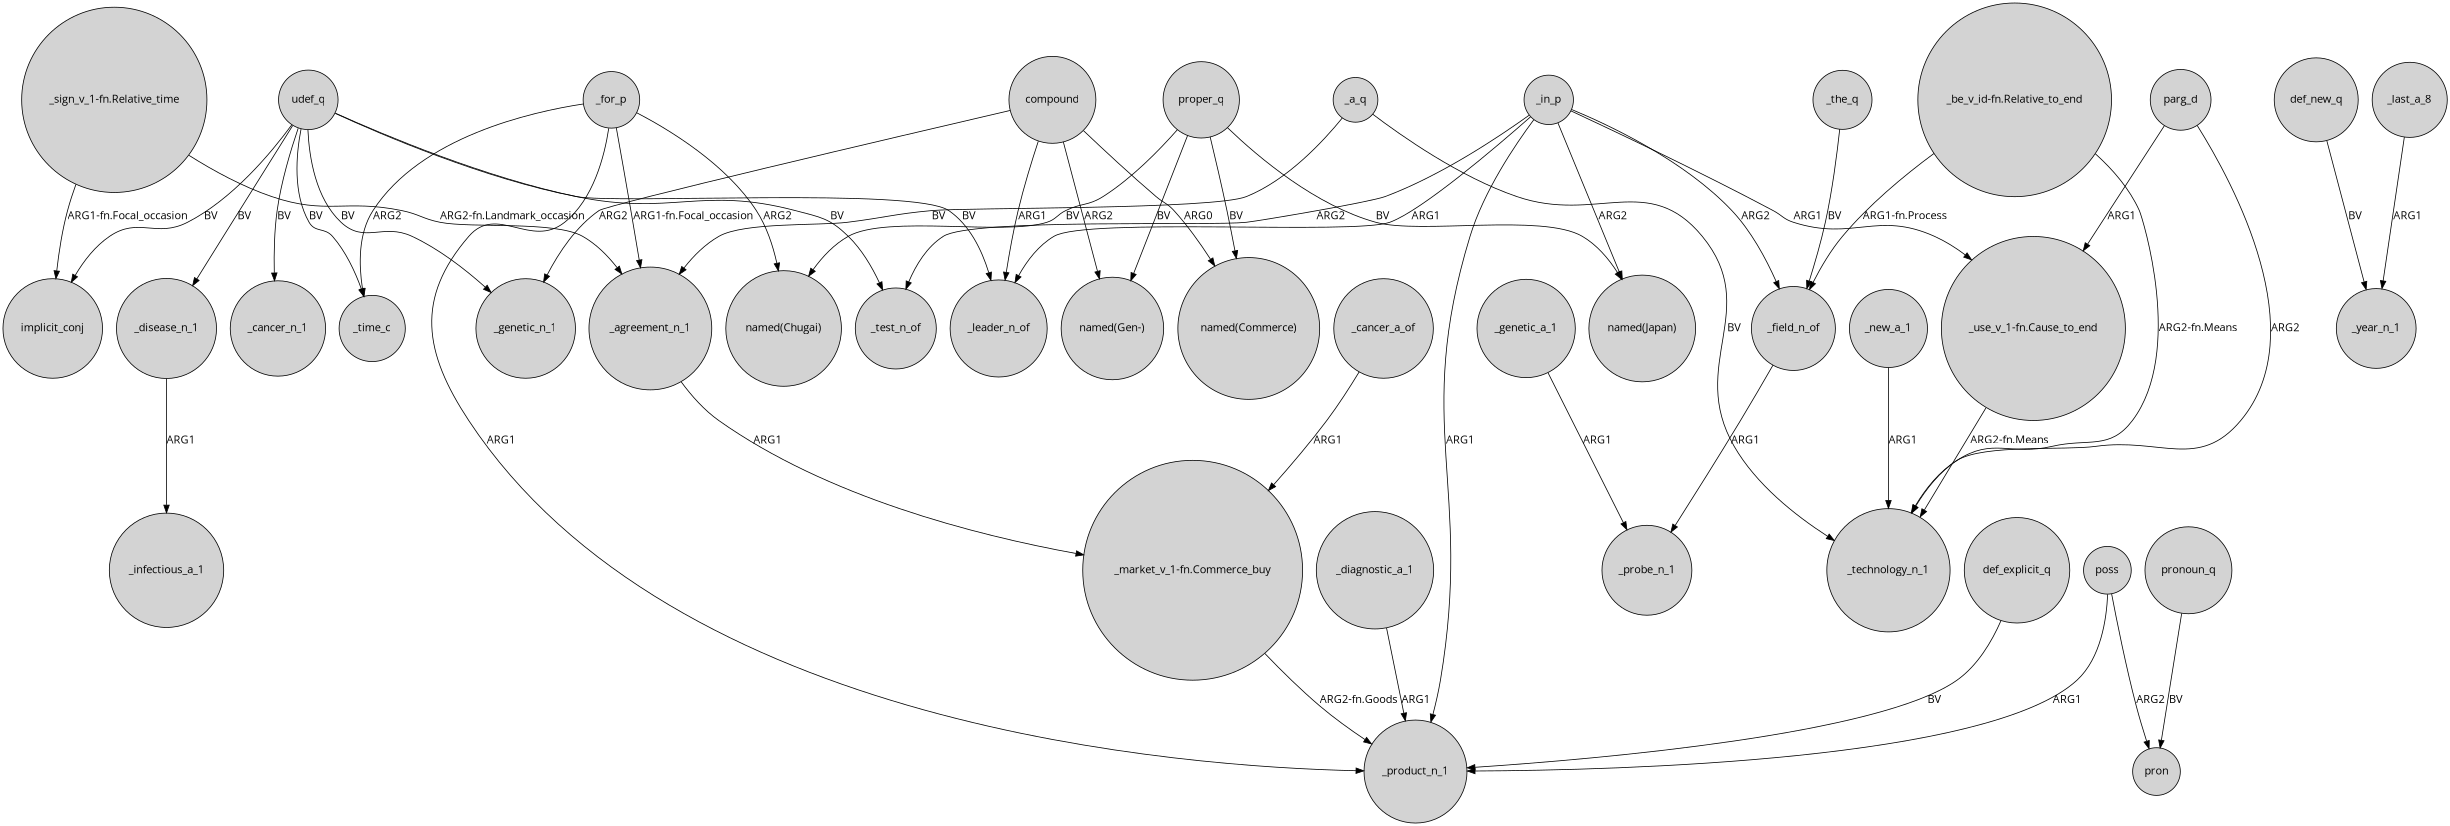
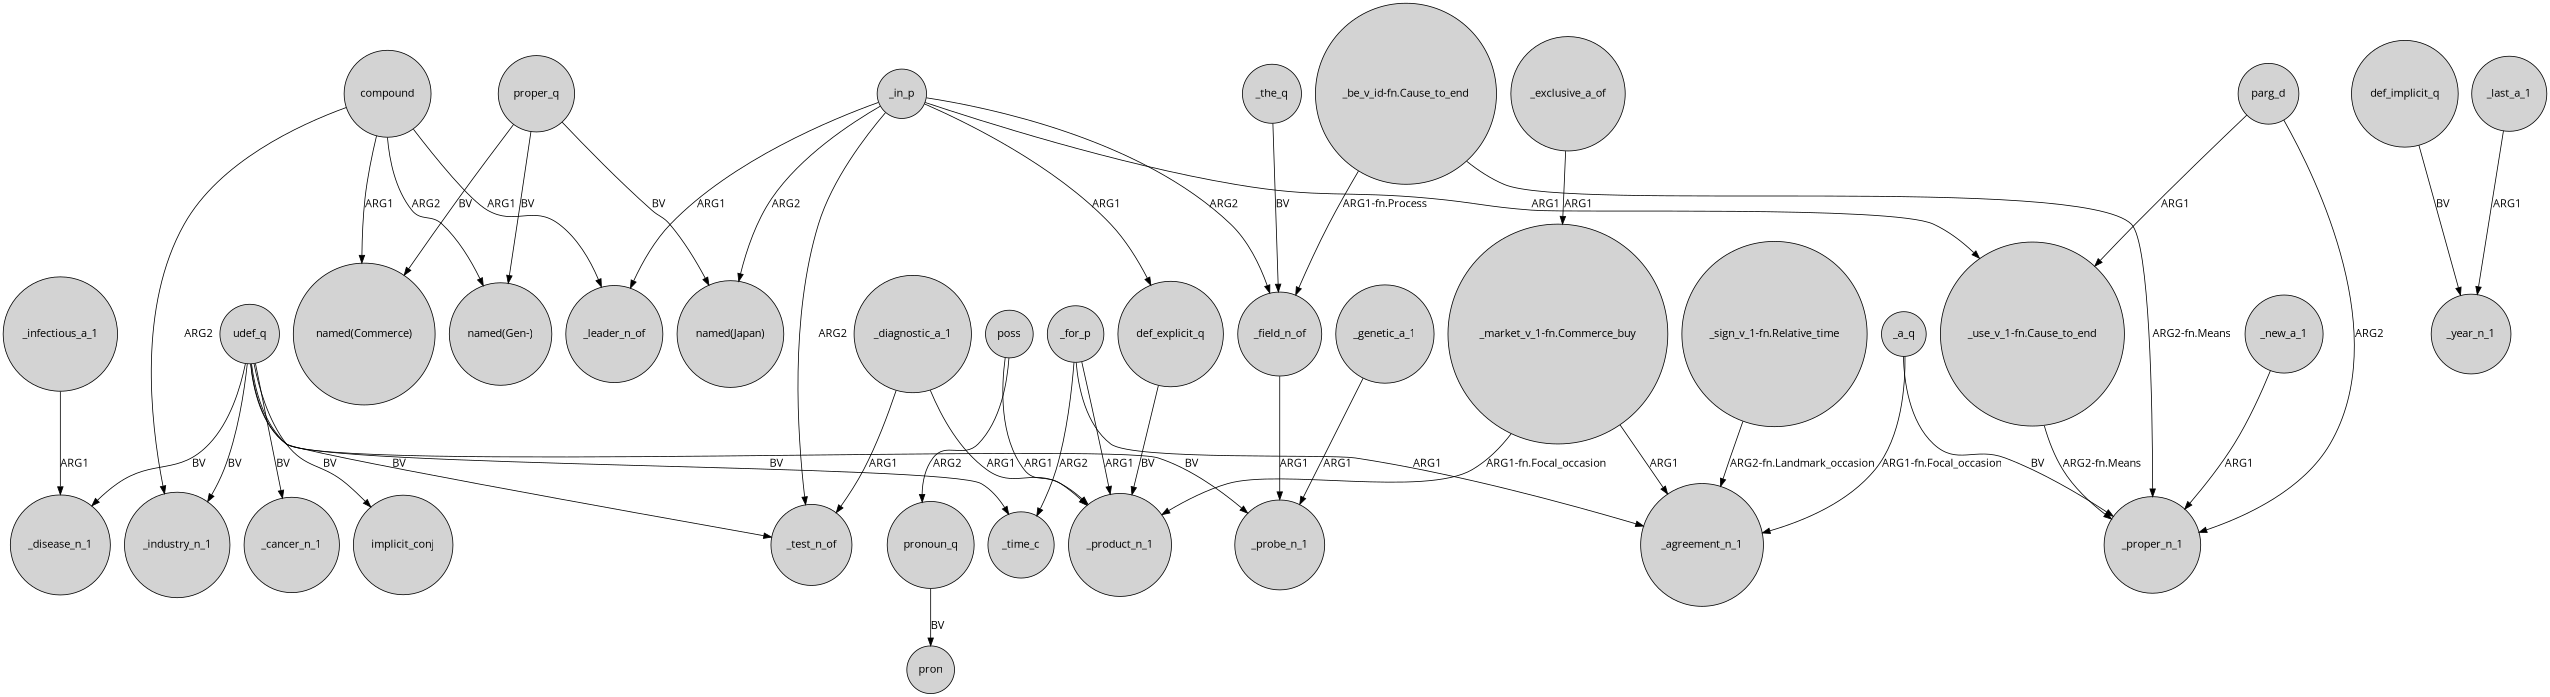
(2015, 100) -> (1406, 94)
(2316, 100) -> (2405, 94)
(2410, 100) -> (2509, 94)
(761, 198) -> (726, 456)
(693, 216) -> (1427, 464)
(939, 216) -> (1942, 464)
(1199, 216) -> (379, 204)
(64, 227) -> none
(526, 328) -> (177, 545)
(784, 328) -> none
(1384, 328) -> (1568, 94)
(1444, 408) -> (1050, 174)
(167, 442) -> (60, 439)
none -> (874, 448)
(865, 496) -> (1642, 456)
(1888, 570) -> (2152, 545)
(2127, 668) -> (980, 442)
(1359, 700) -> (1546, 464)
